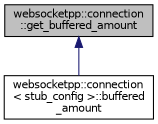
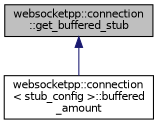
(79, 21) -> (79, 21)
